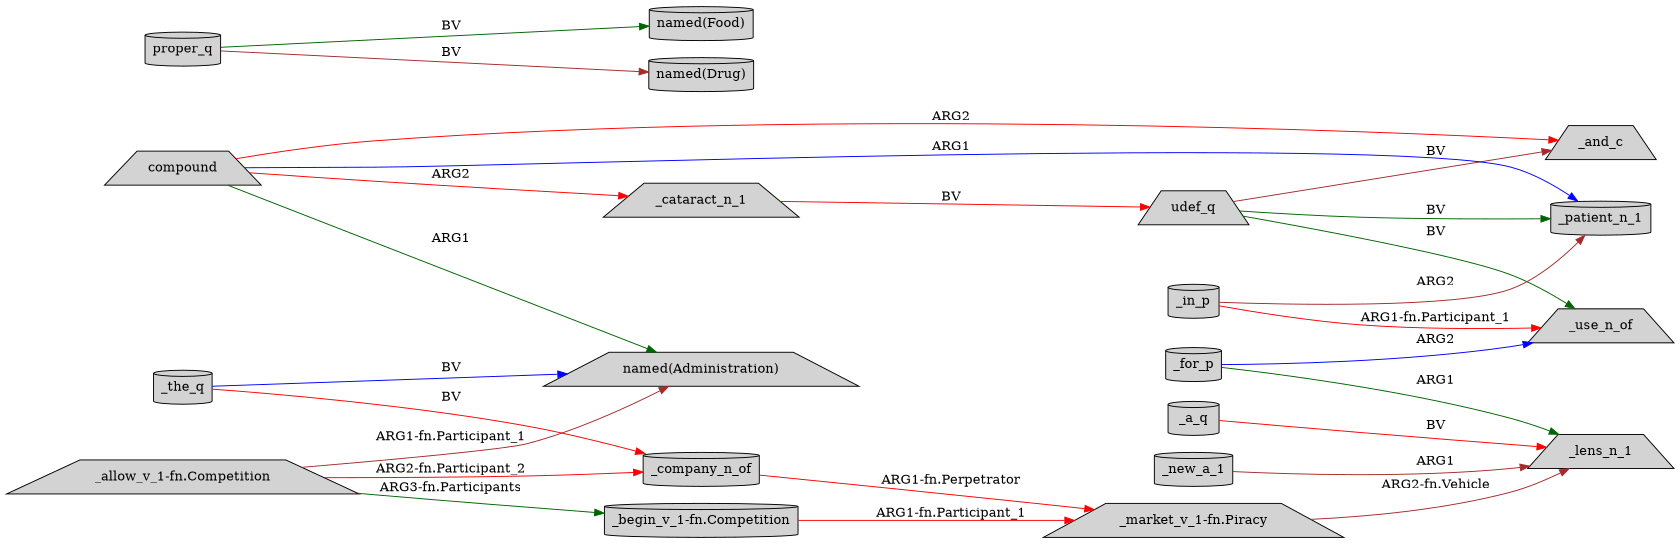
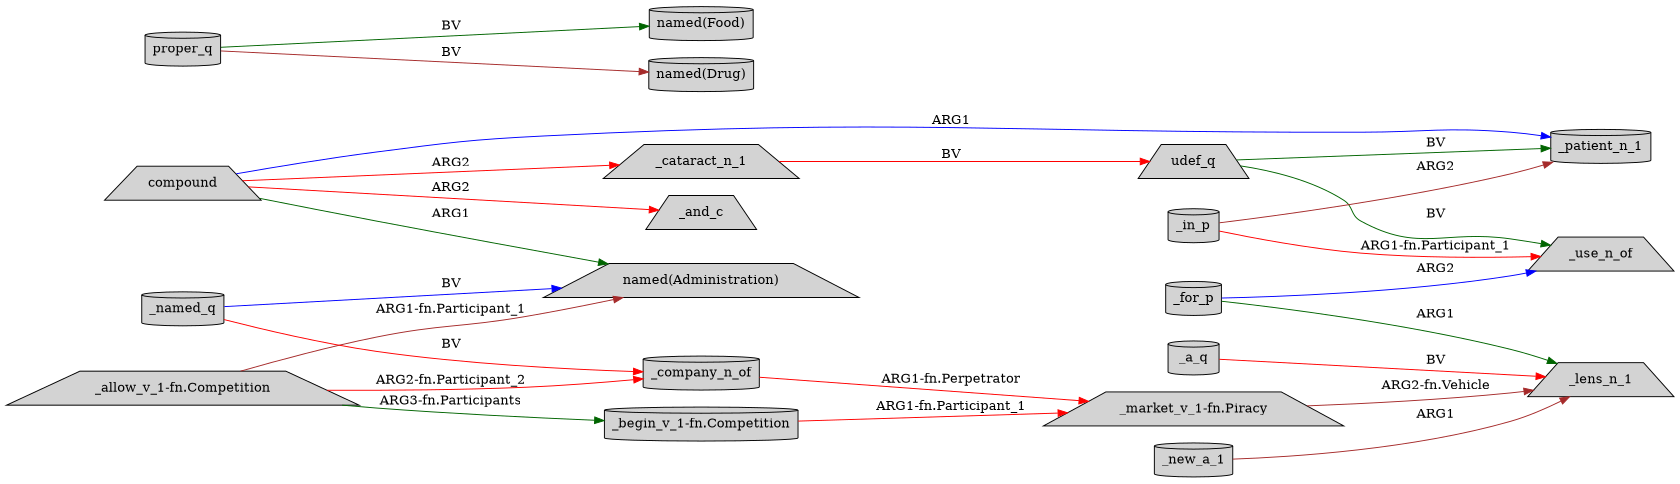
(1388, 177) -> none
(183, 387) -> (183, 309)
